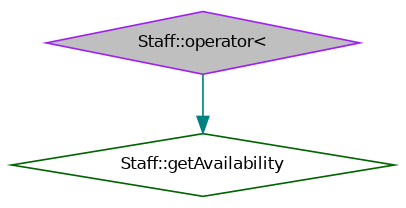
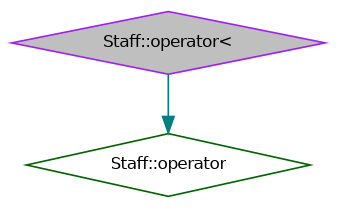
(203, 165) -> (168, 165)
